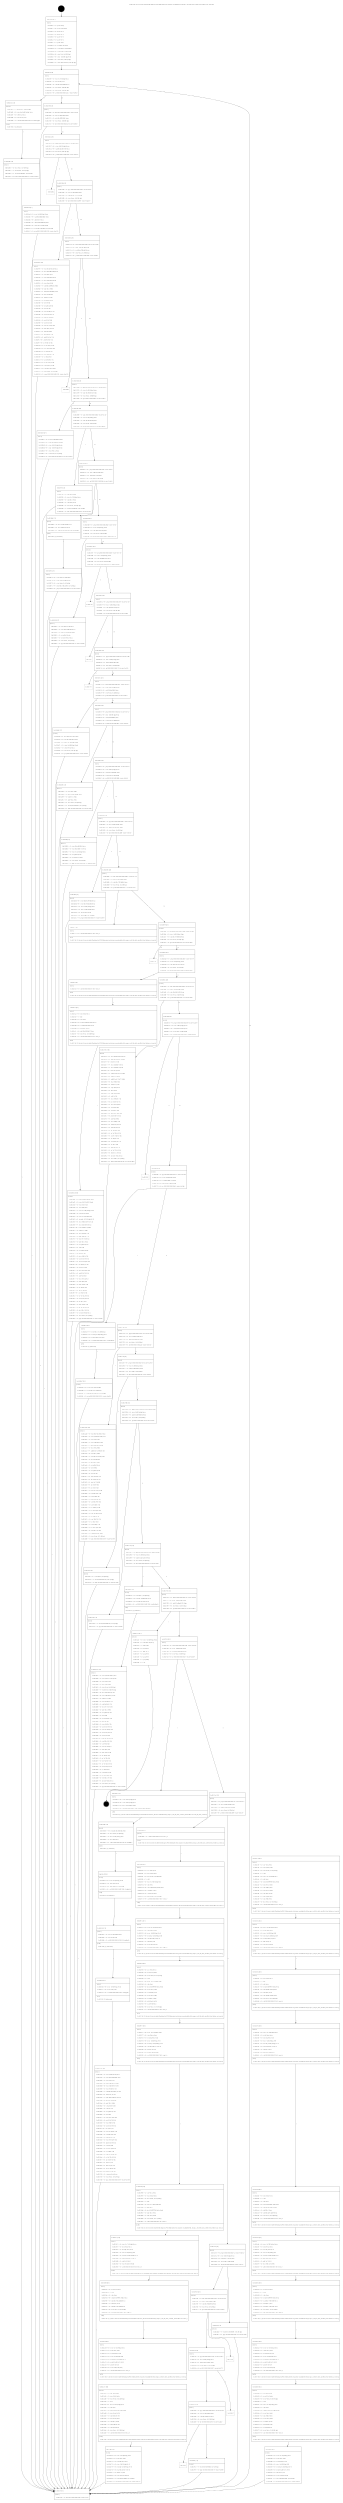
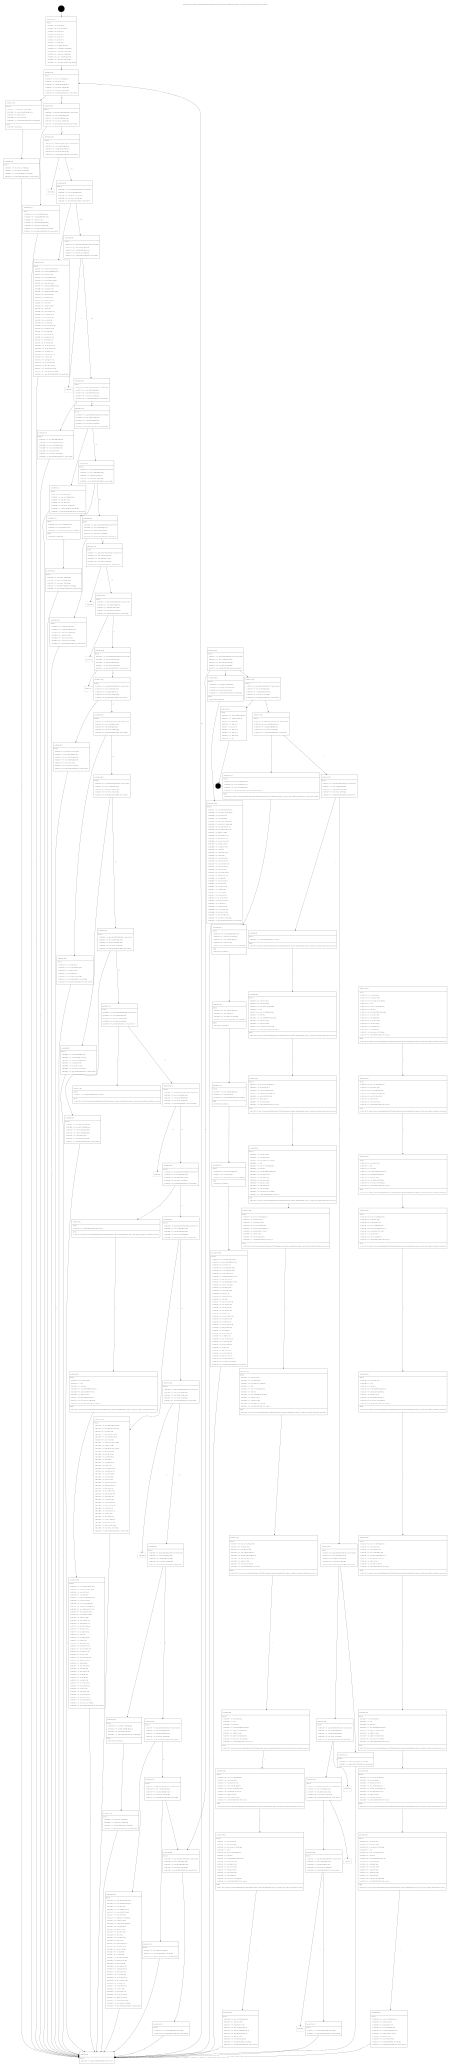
(141, 1483) -> (205, 1261)
